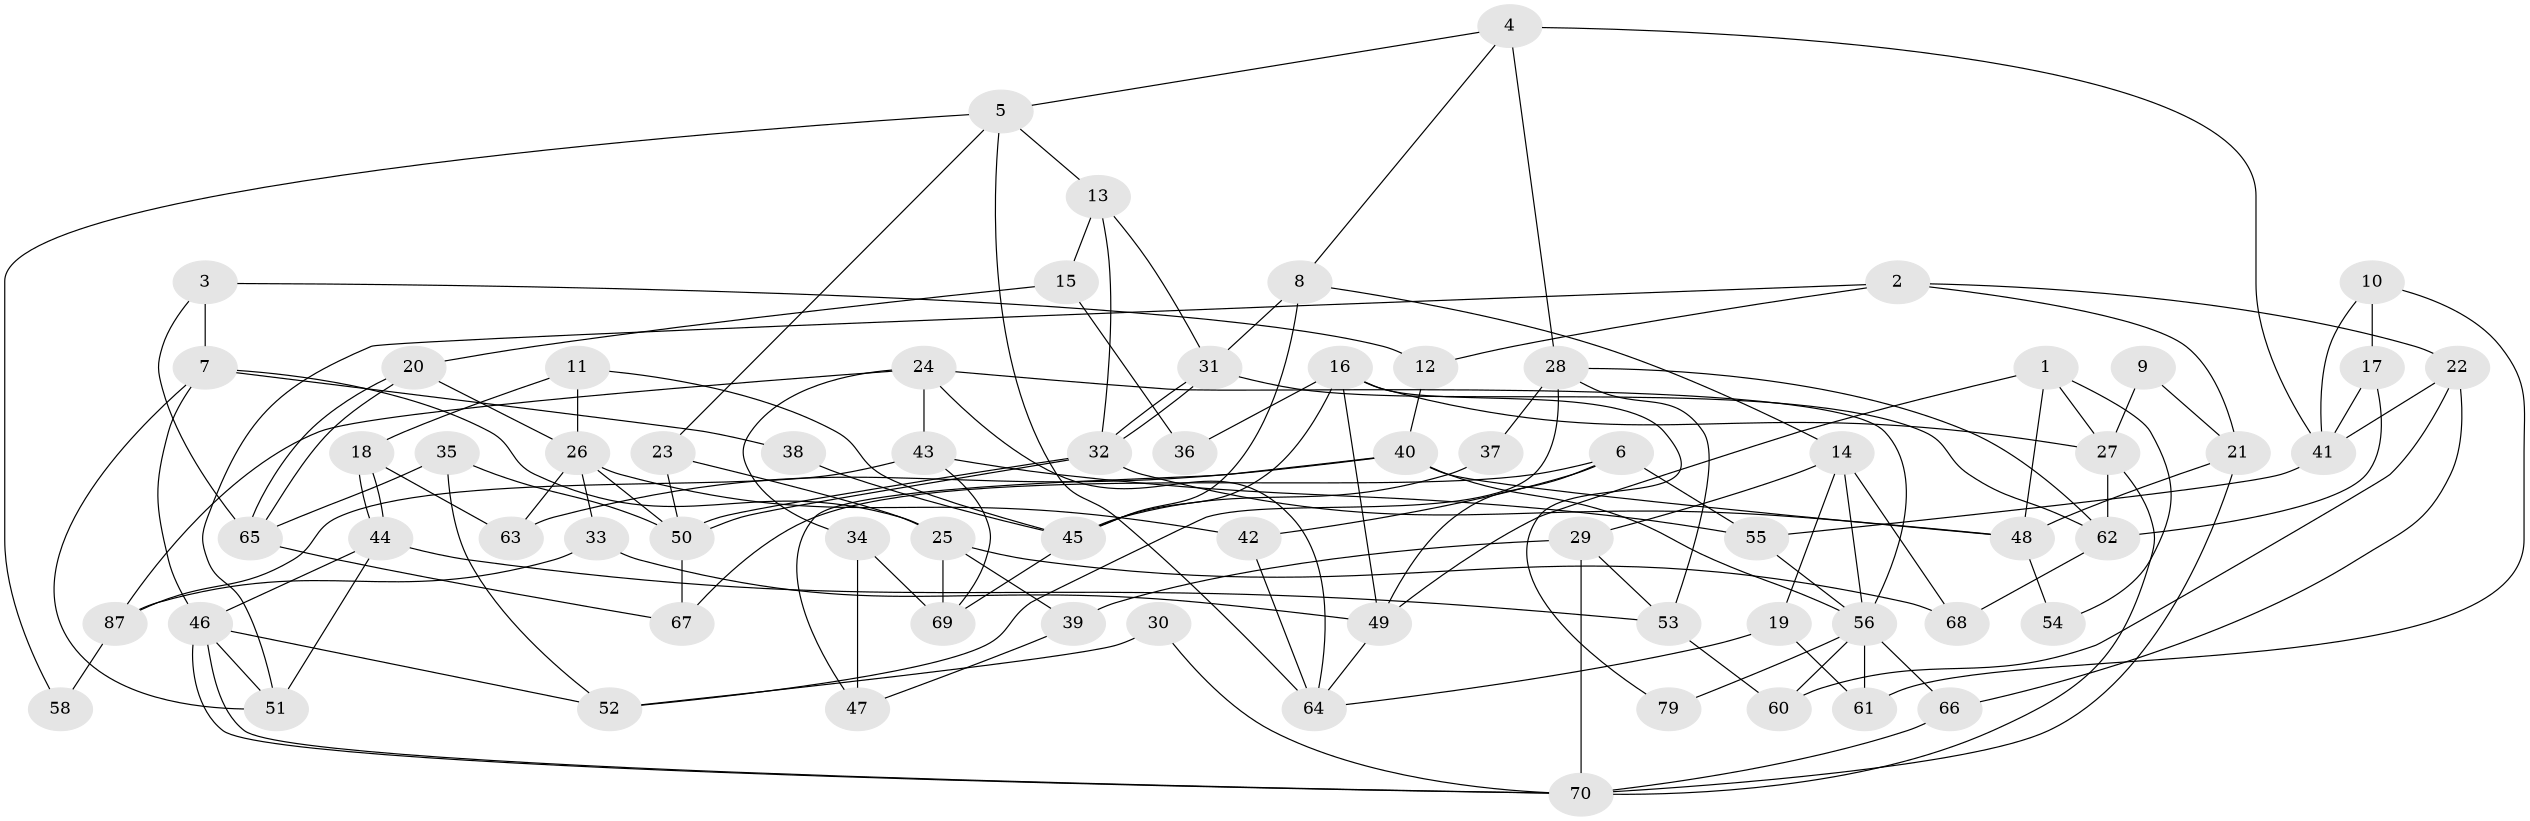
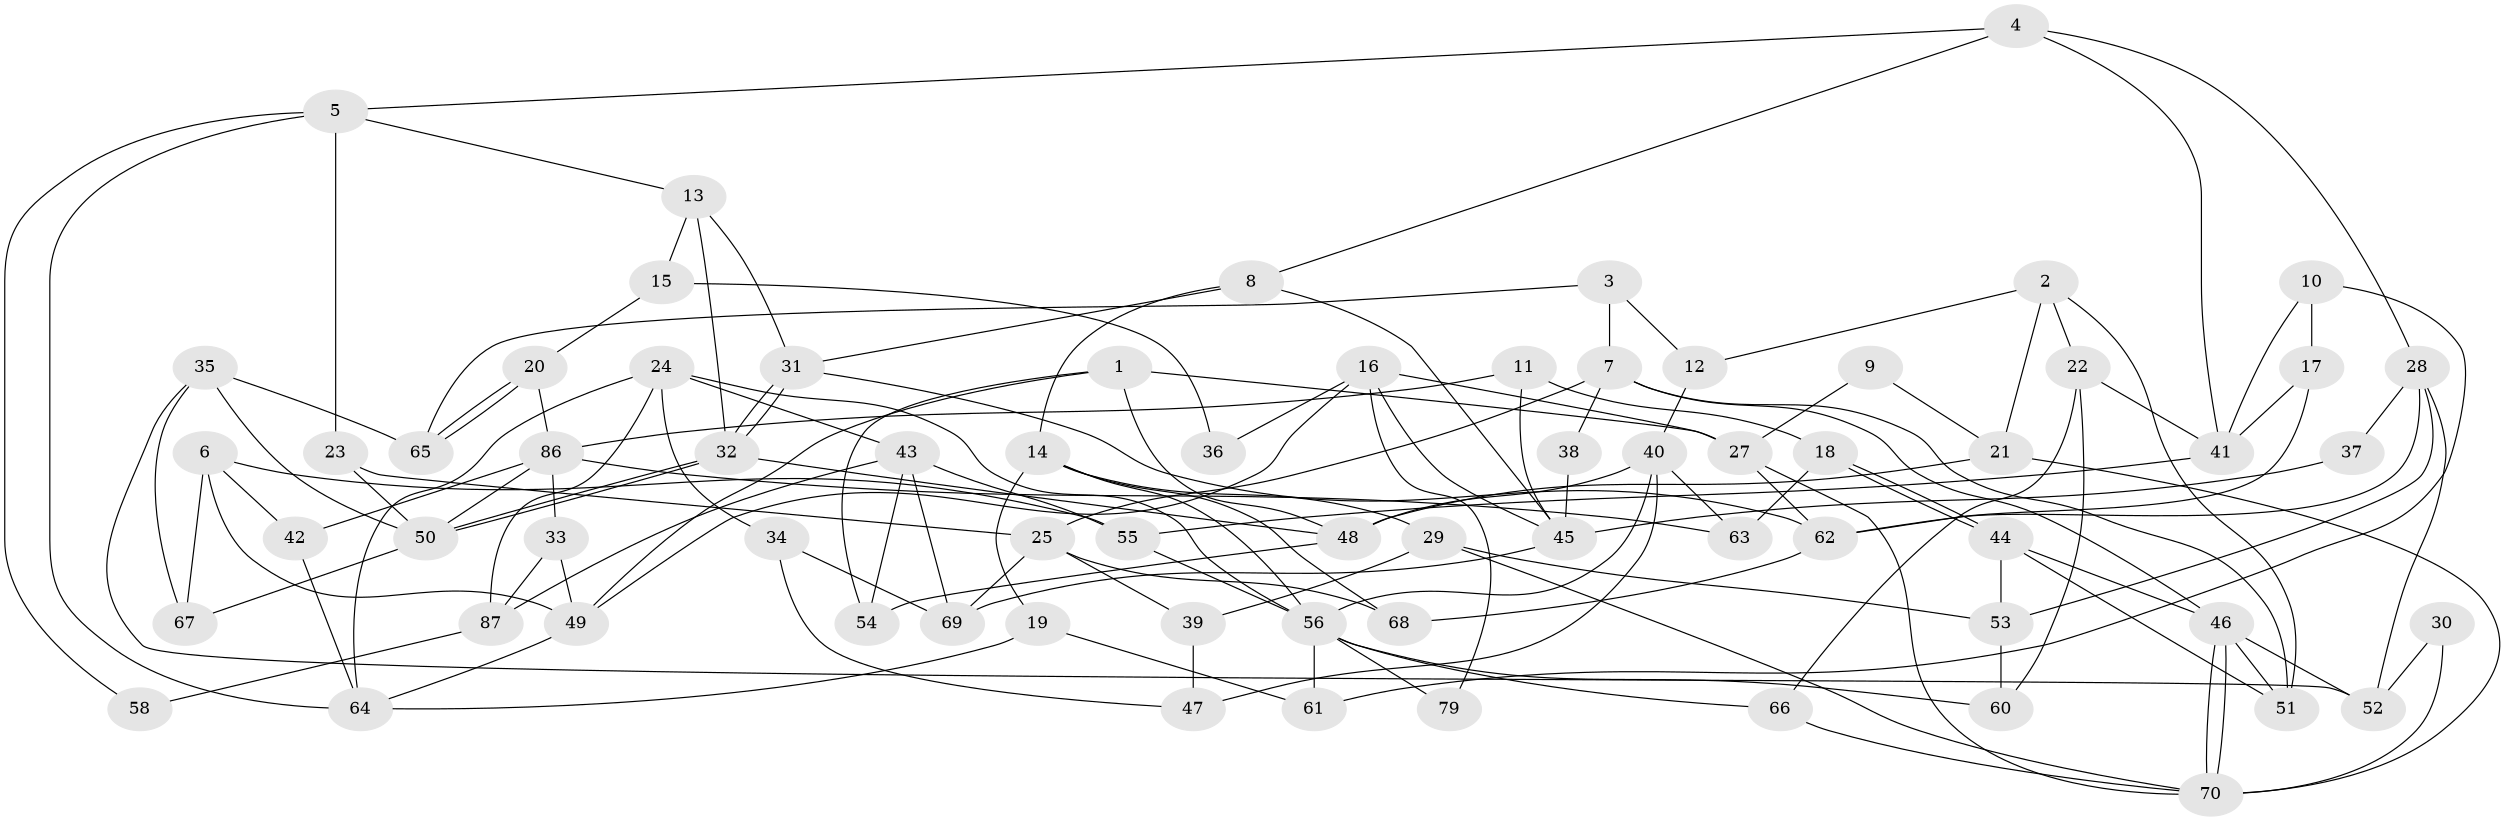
(578, 453) -> (552, 453)
none -> (887, 539)
(465, 585) -> (156, 492)
